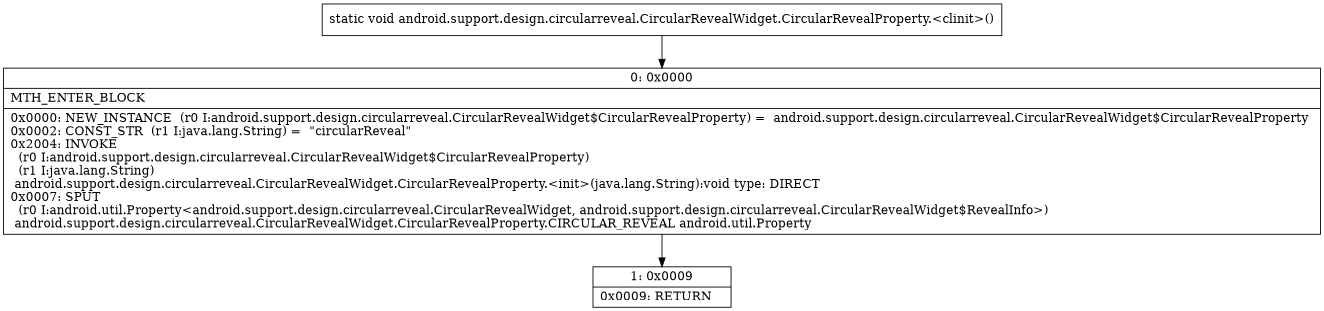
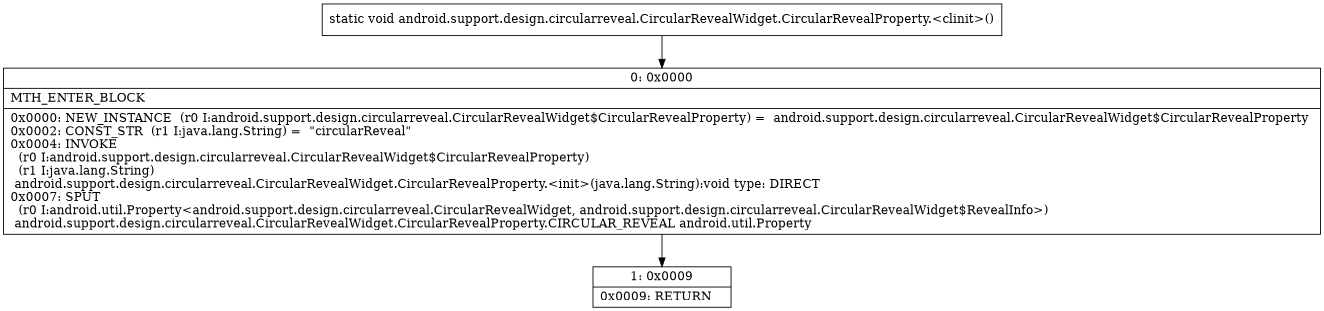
(68, 145) -> (68, 145)
